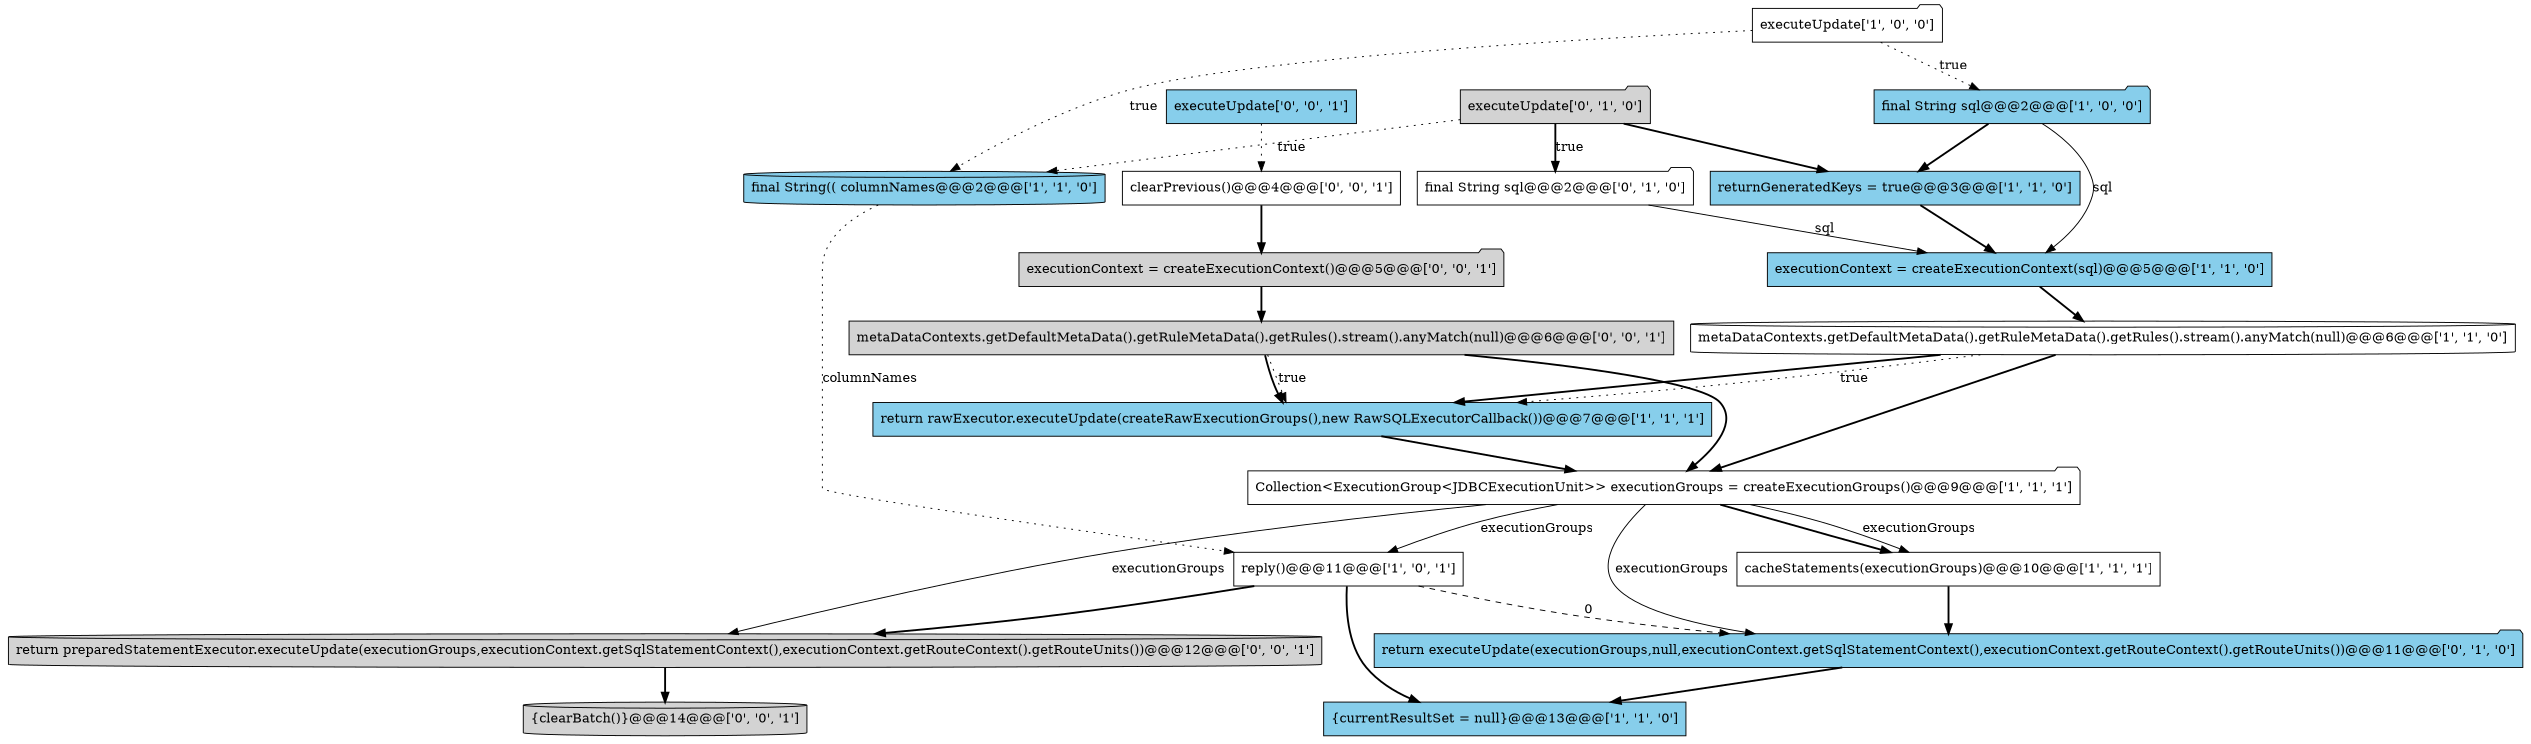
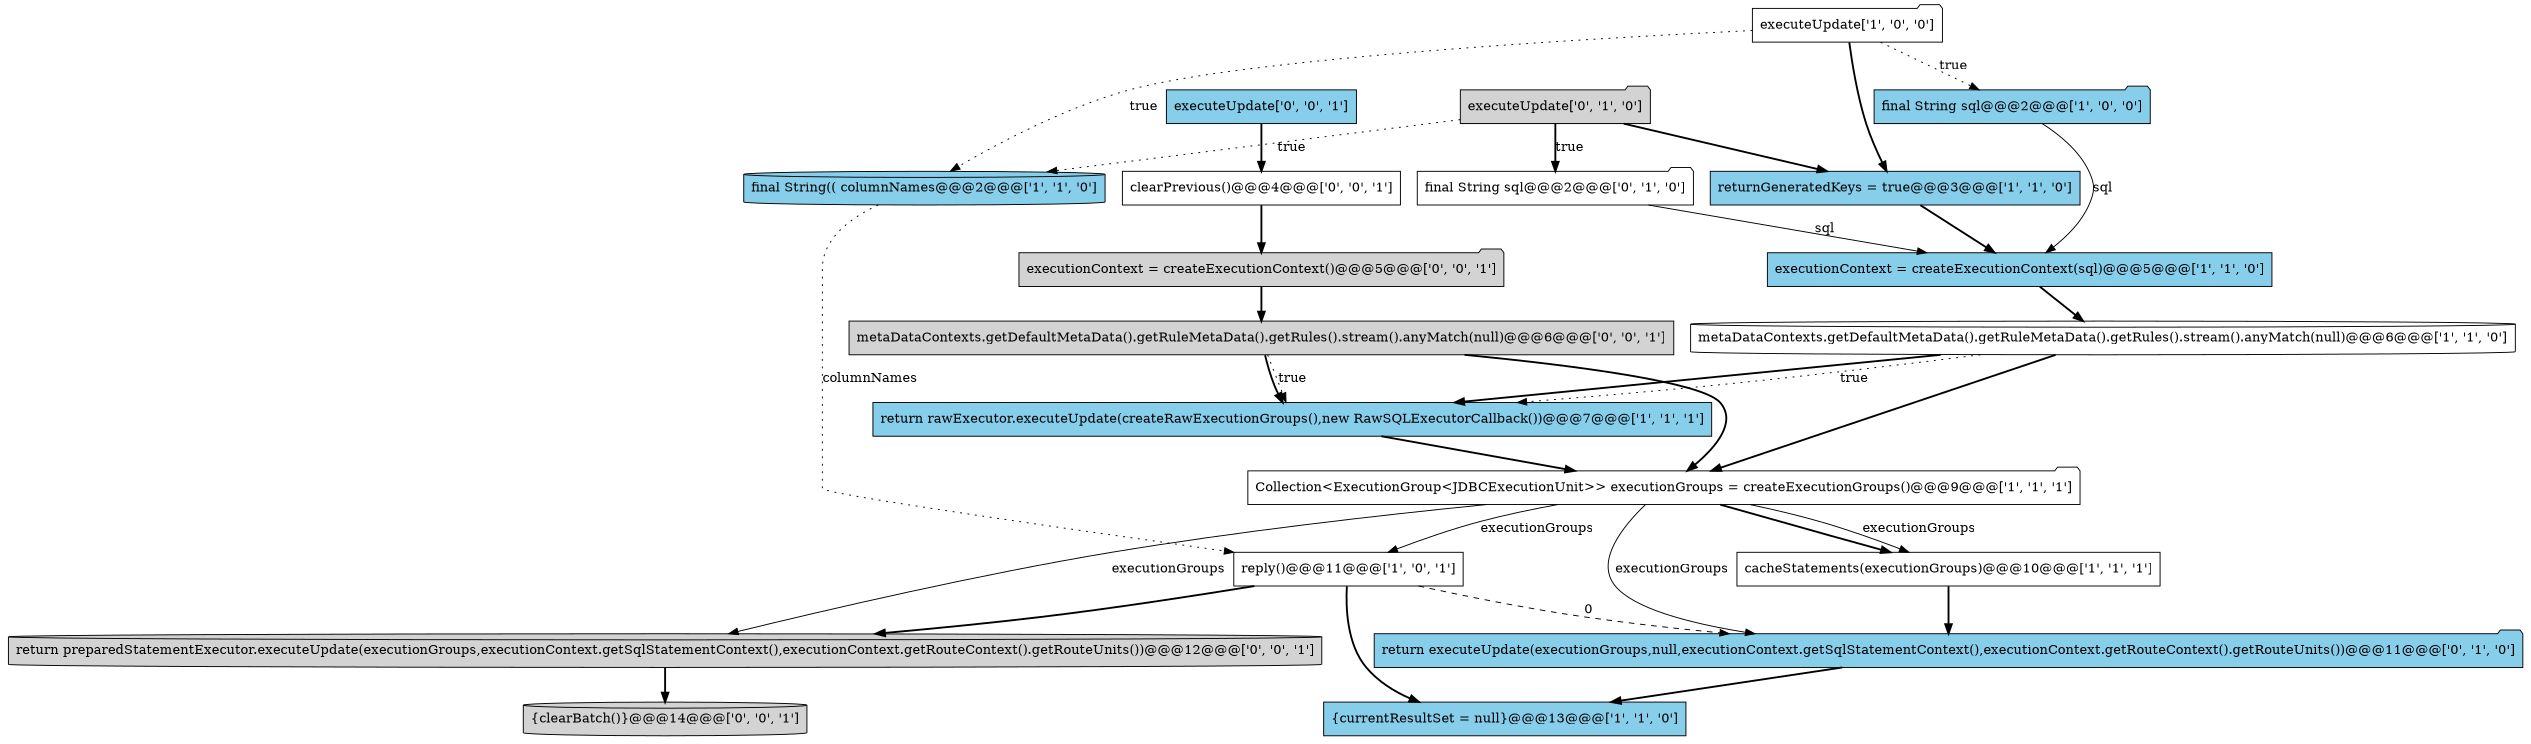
(1261, 139) -> (1261, 139)
(1958, 145) -> (1861, 104)
